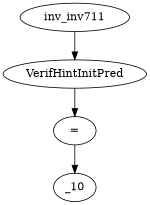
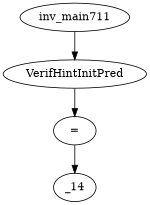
(75, 17) -> (75, 17)
(75, 187) -> (75, 187)
